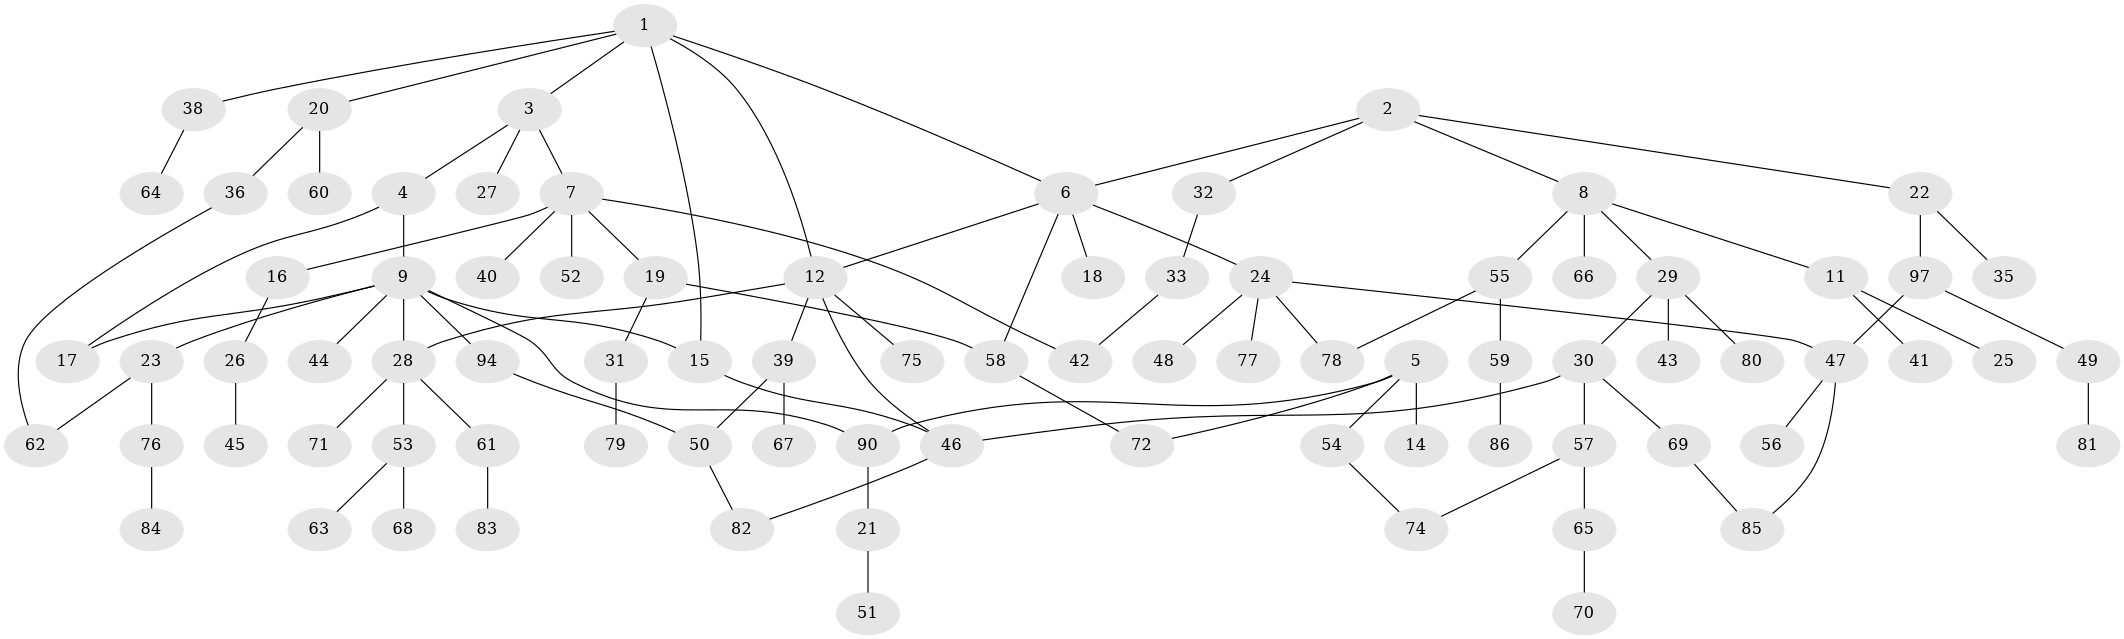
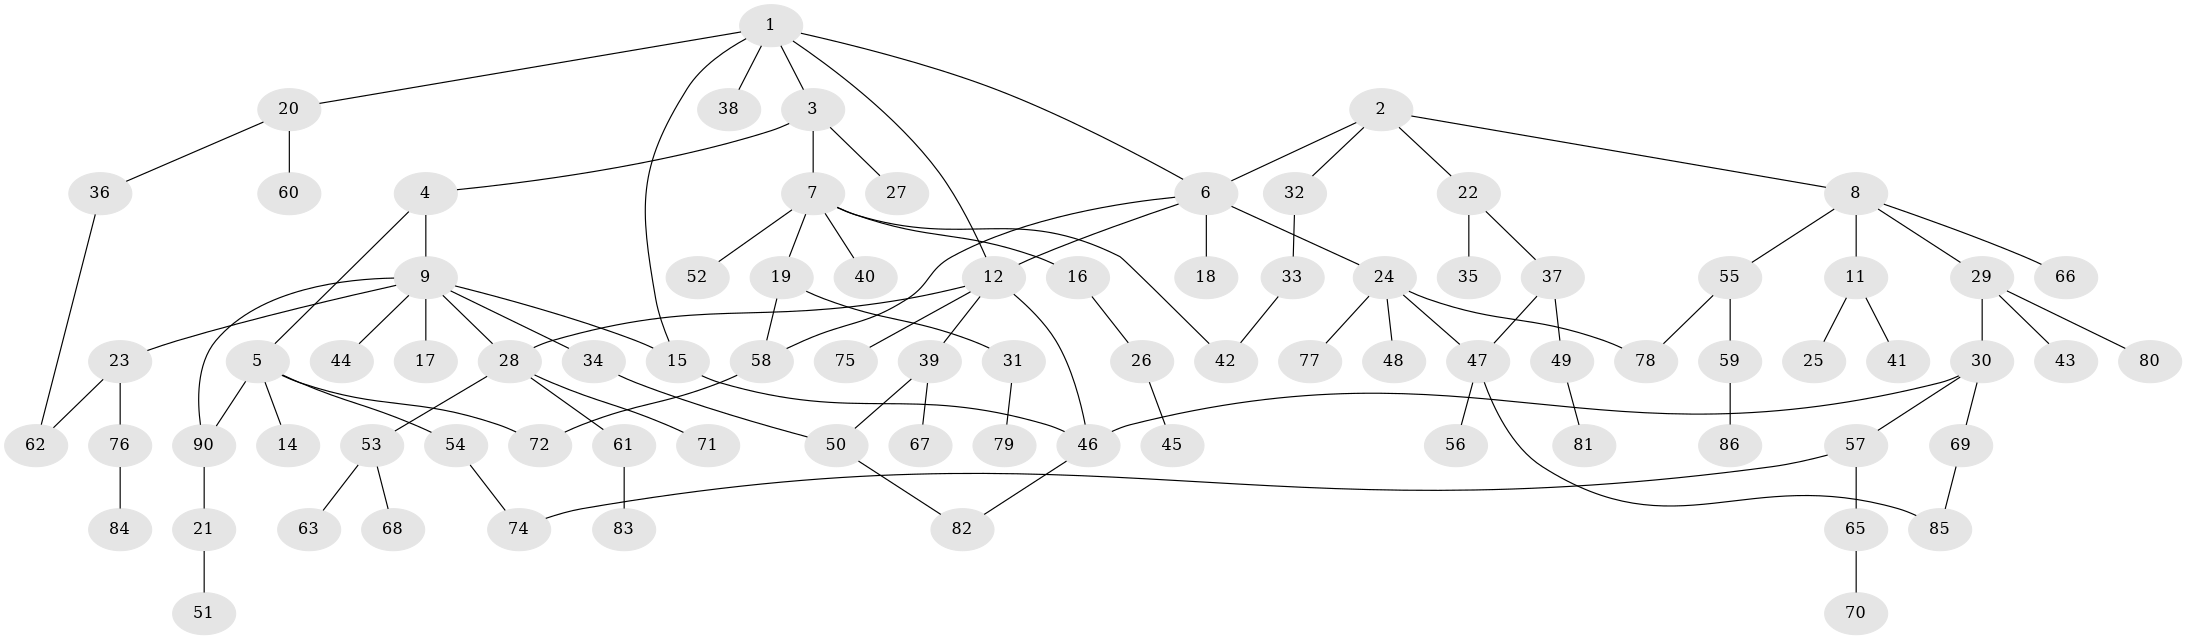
(152, 194) -> none
(227, 261) -> (345, 274)
(1920, 278) -> (1553, 278)
(488, 362) -> (594, 362)
